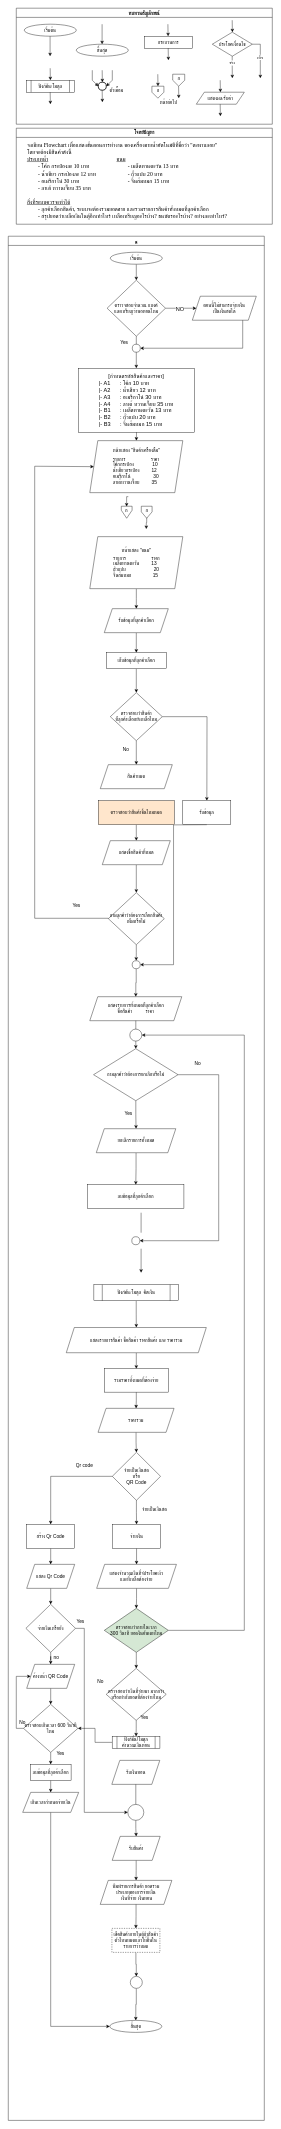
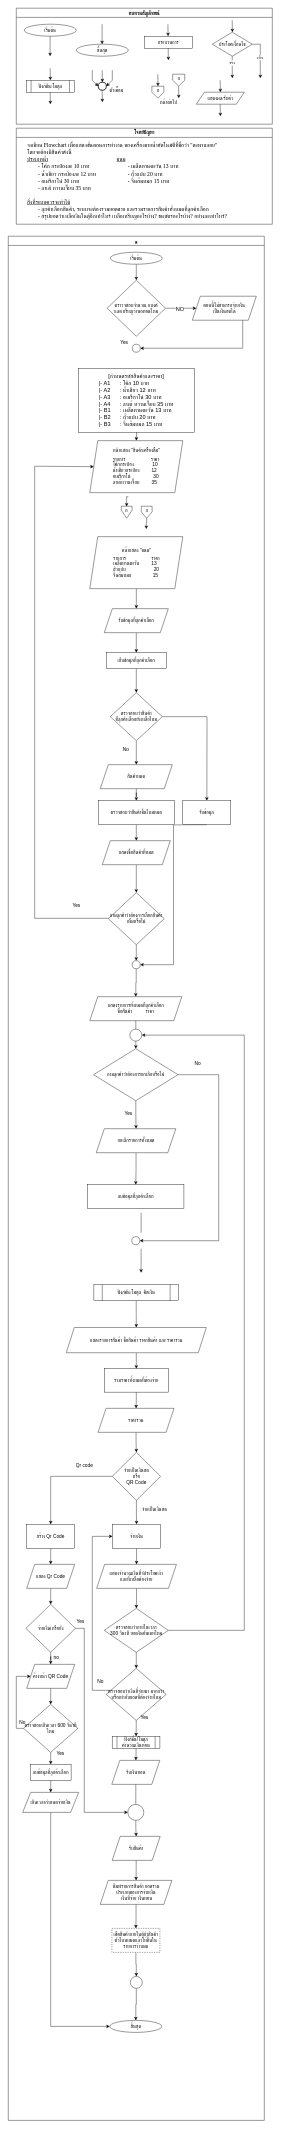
(136, 364) -> none
none -> (136, 796)
(136, 813) -> (136, 813)
none -> (108, 1536)
(136, 1630) -> (136, 1630)
(81, 1728) -> (136, 1756)
